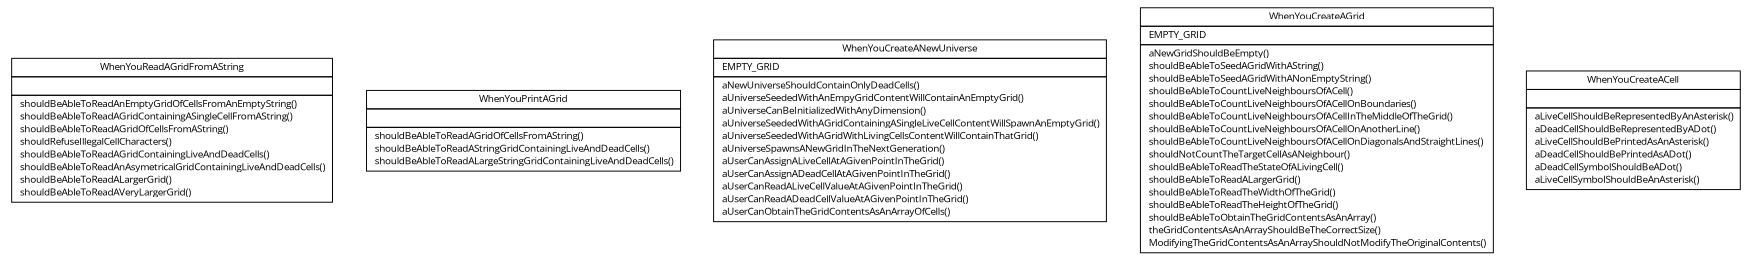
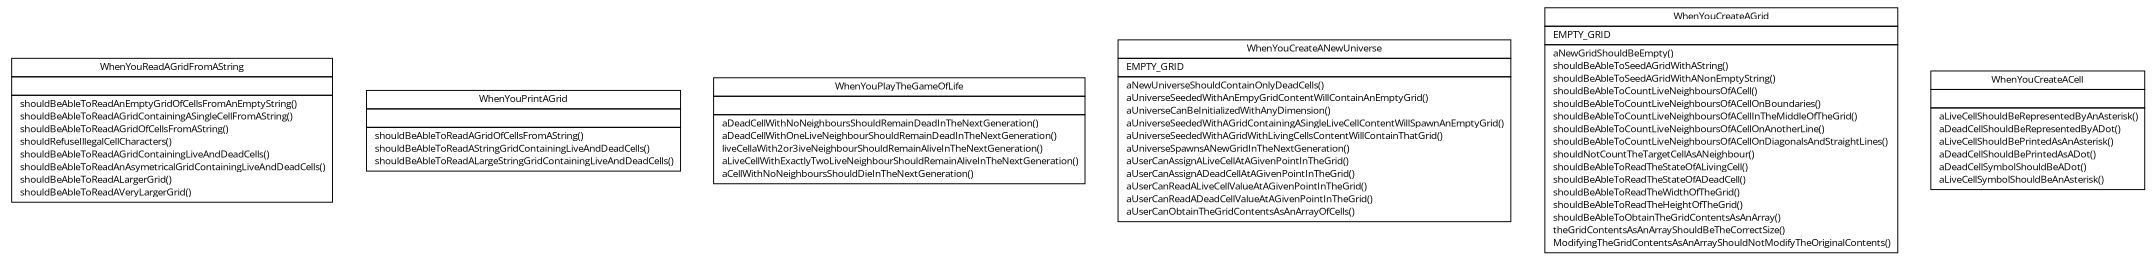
none -> (899, 130)
(1224, 180) -> (1648, 180)
